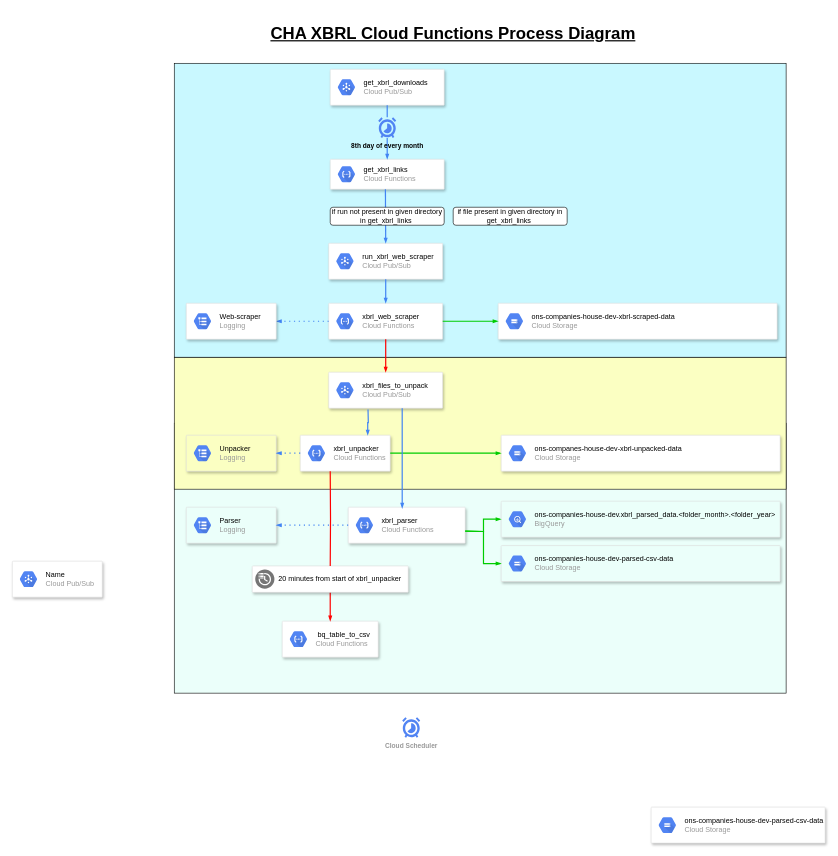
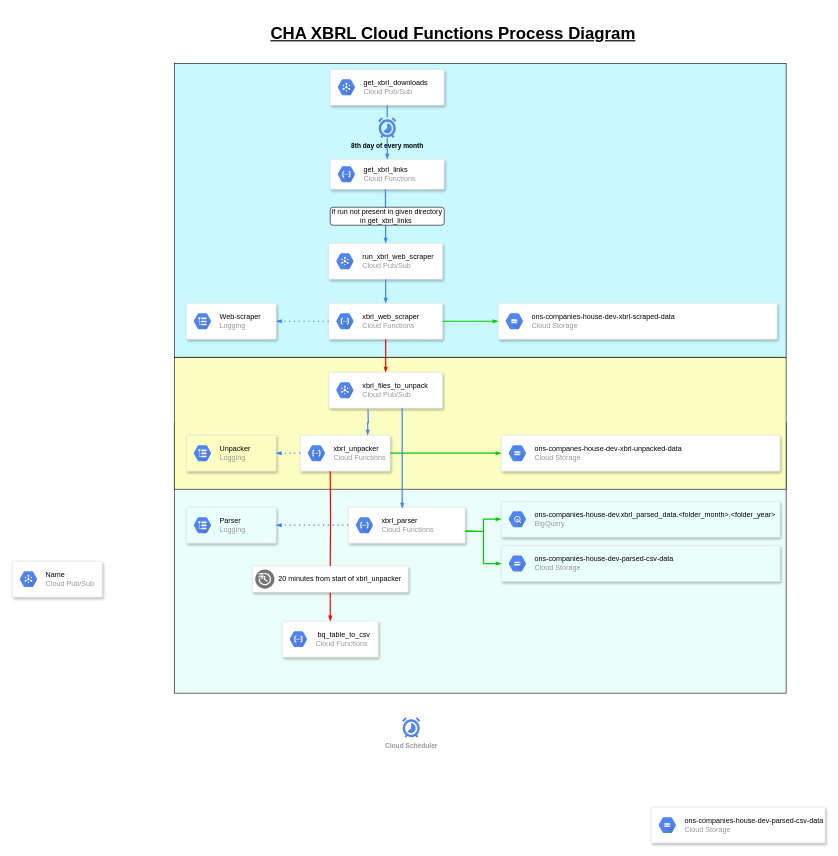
(510, 216) -> none
